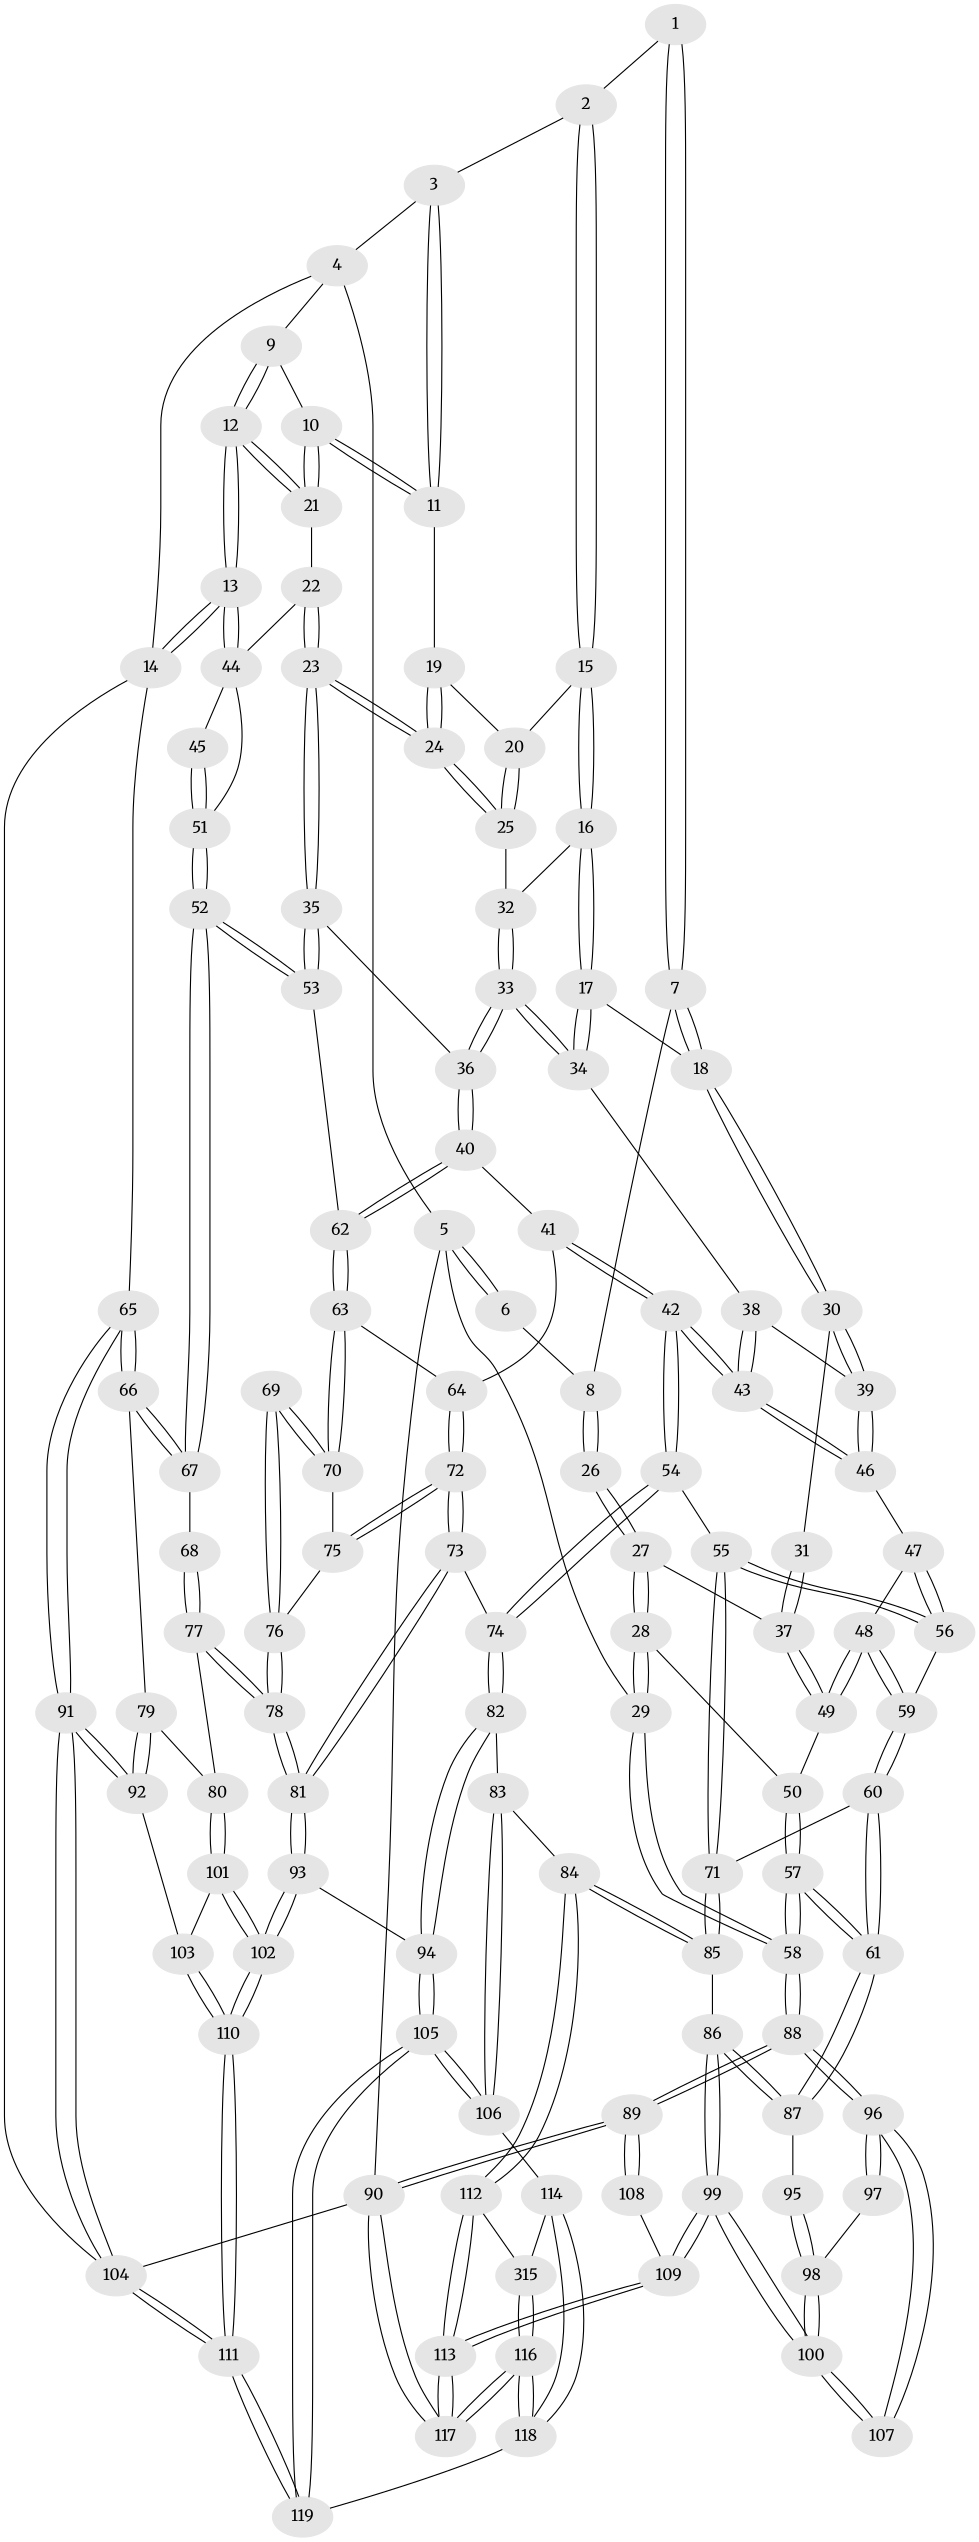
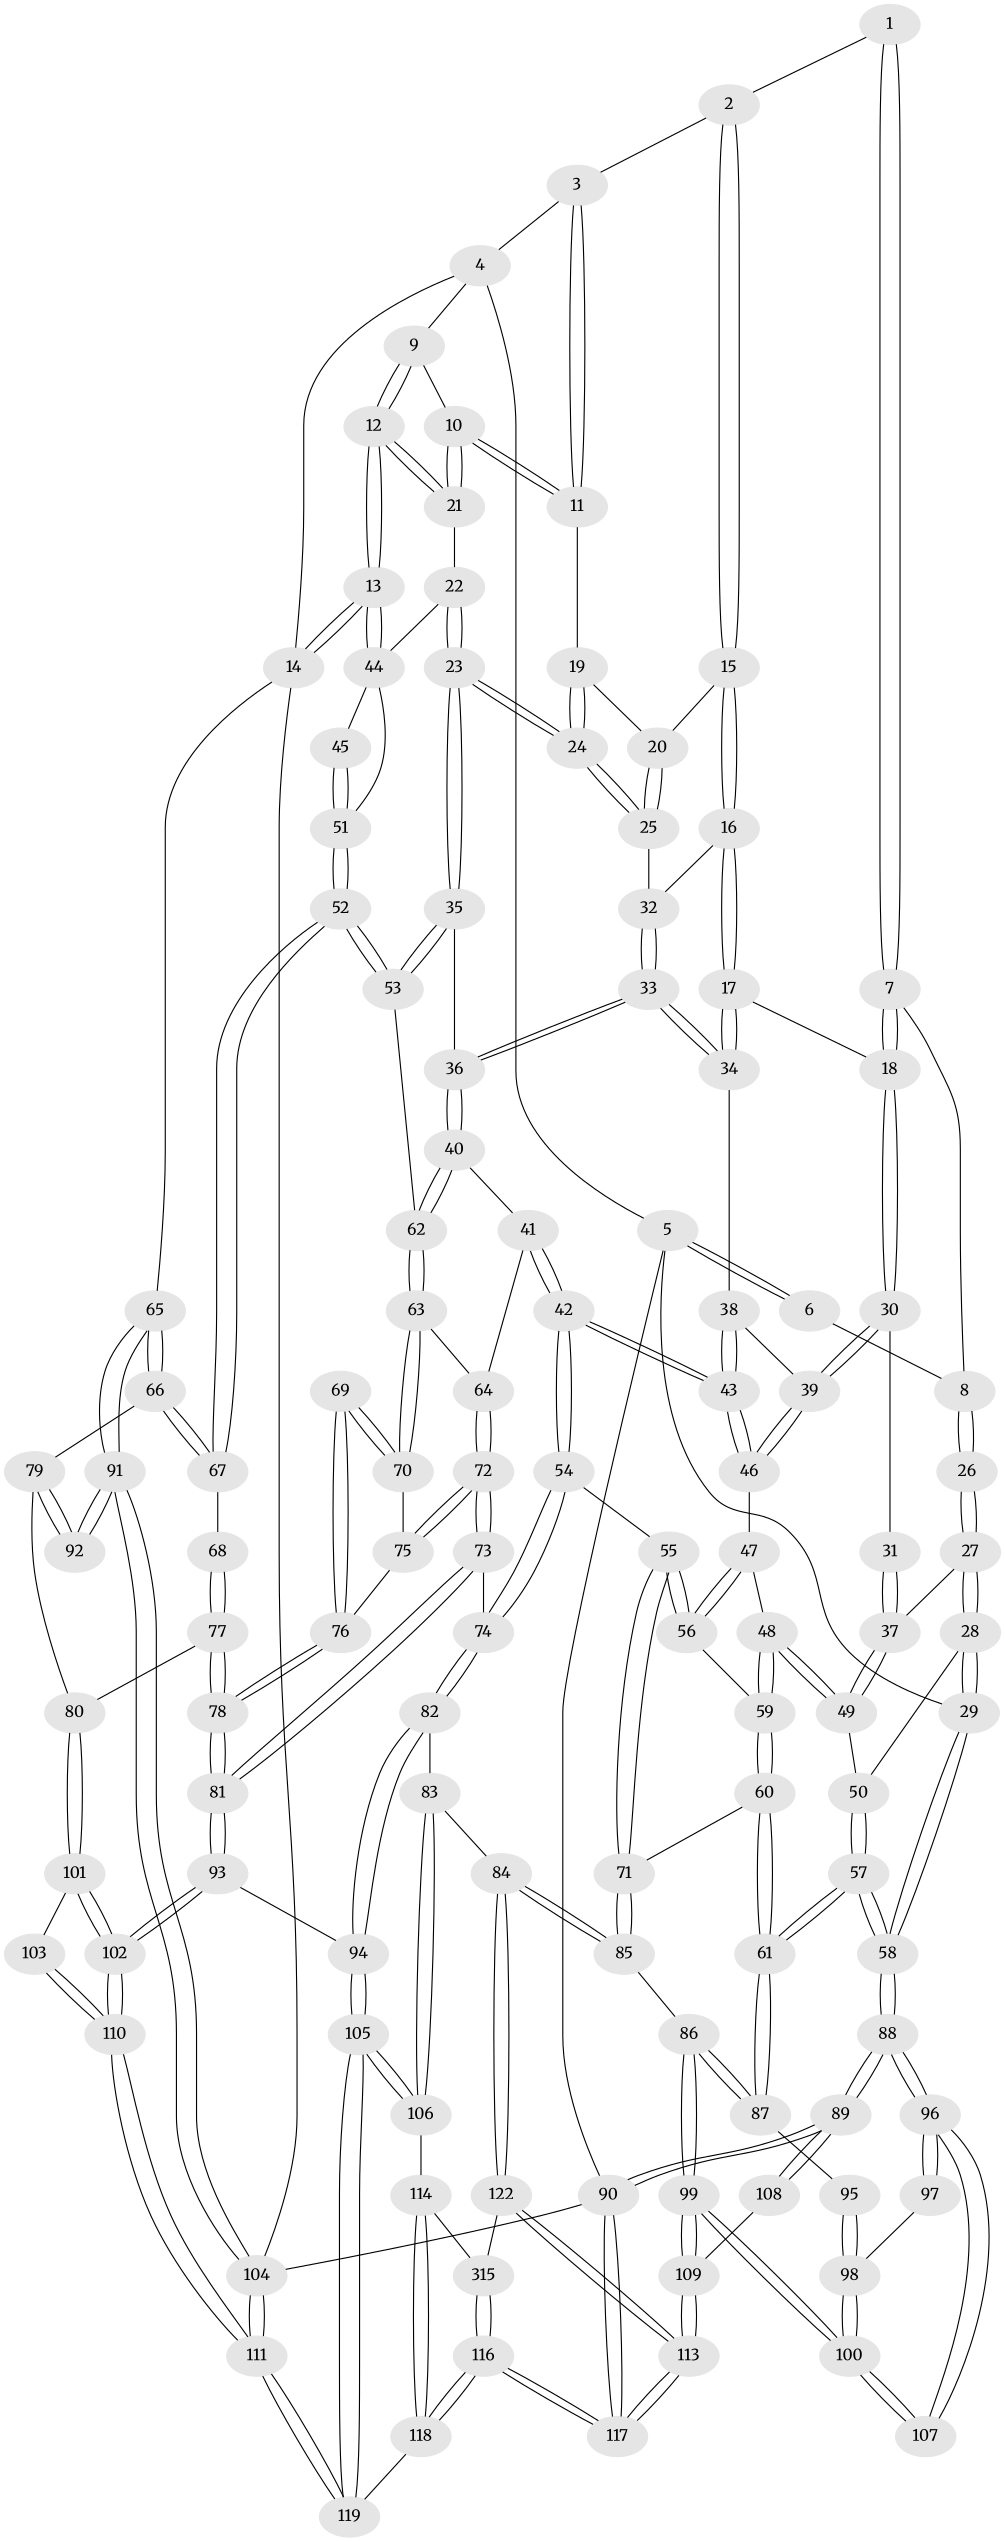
(160, 1874) -> none
(471, 2195) -> (501, 2195)
